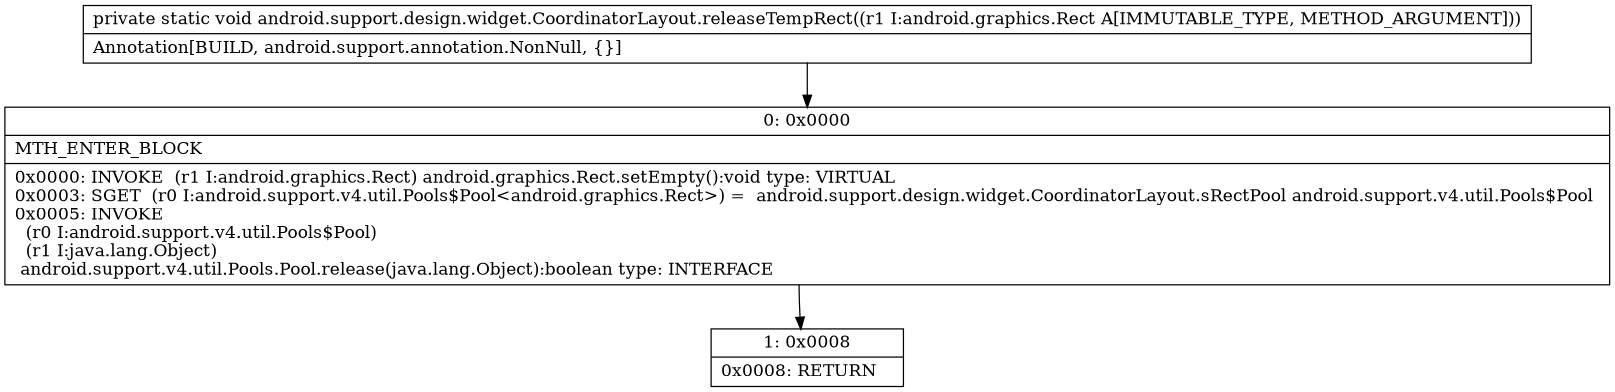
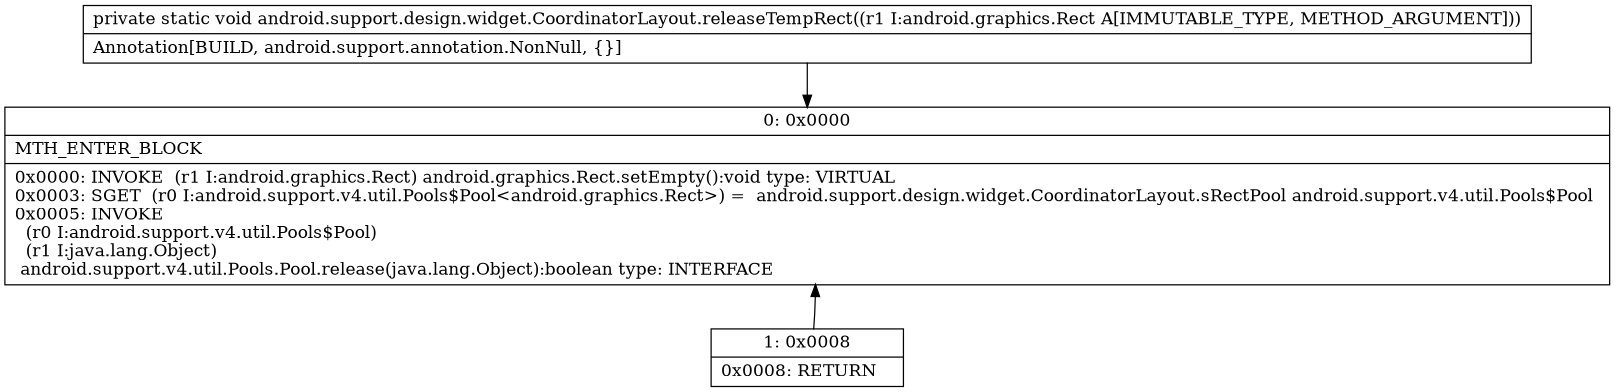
(799, 301) -> (815, 313)
